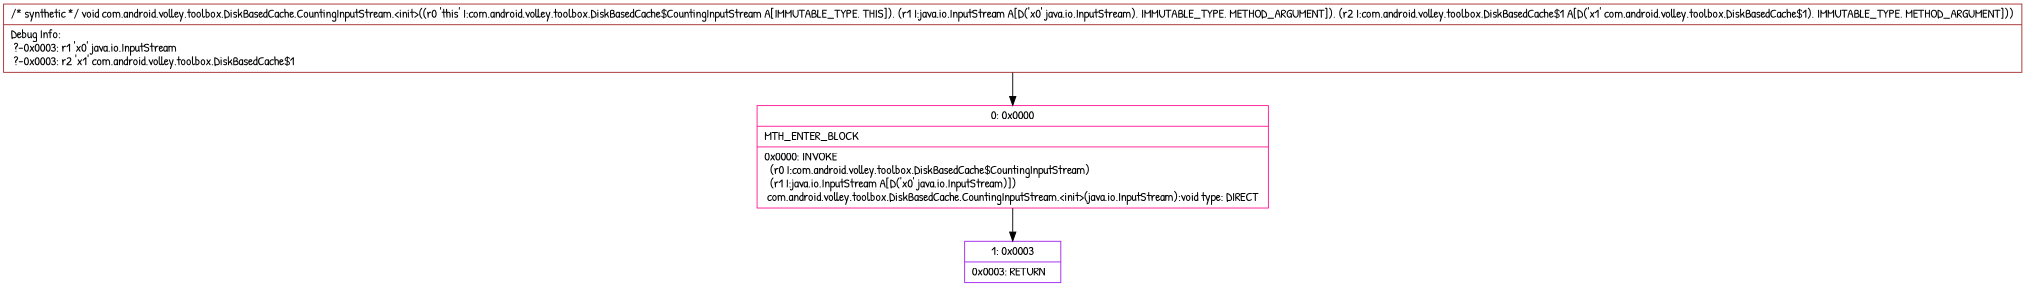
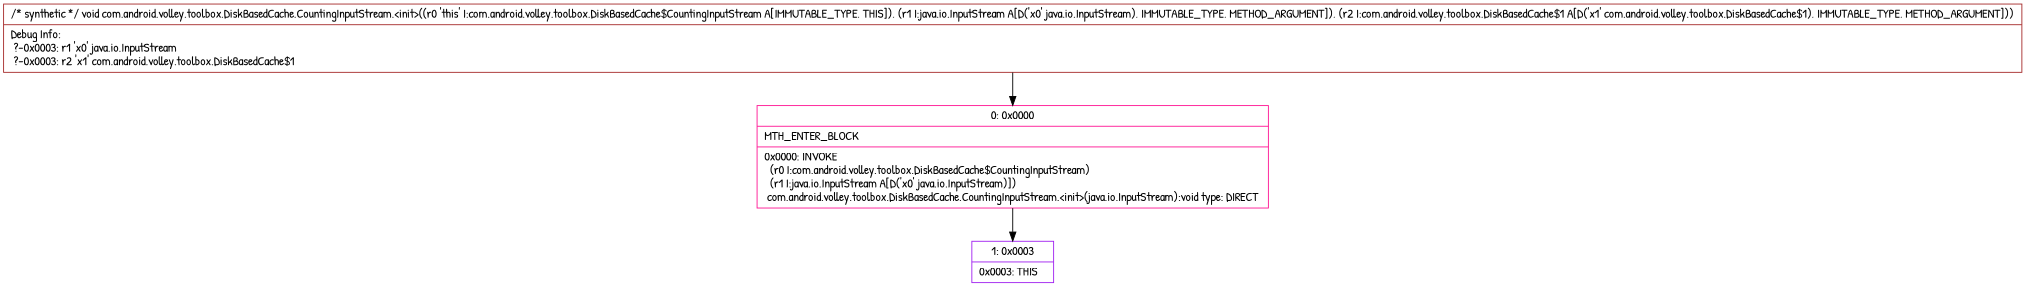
(1013, 272) -> (1013, 272)
